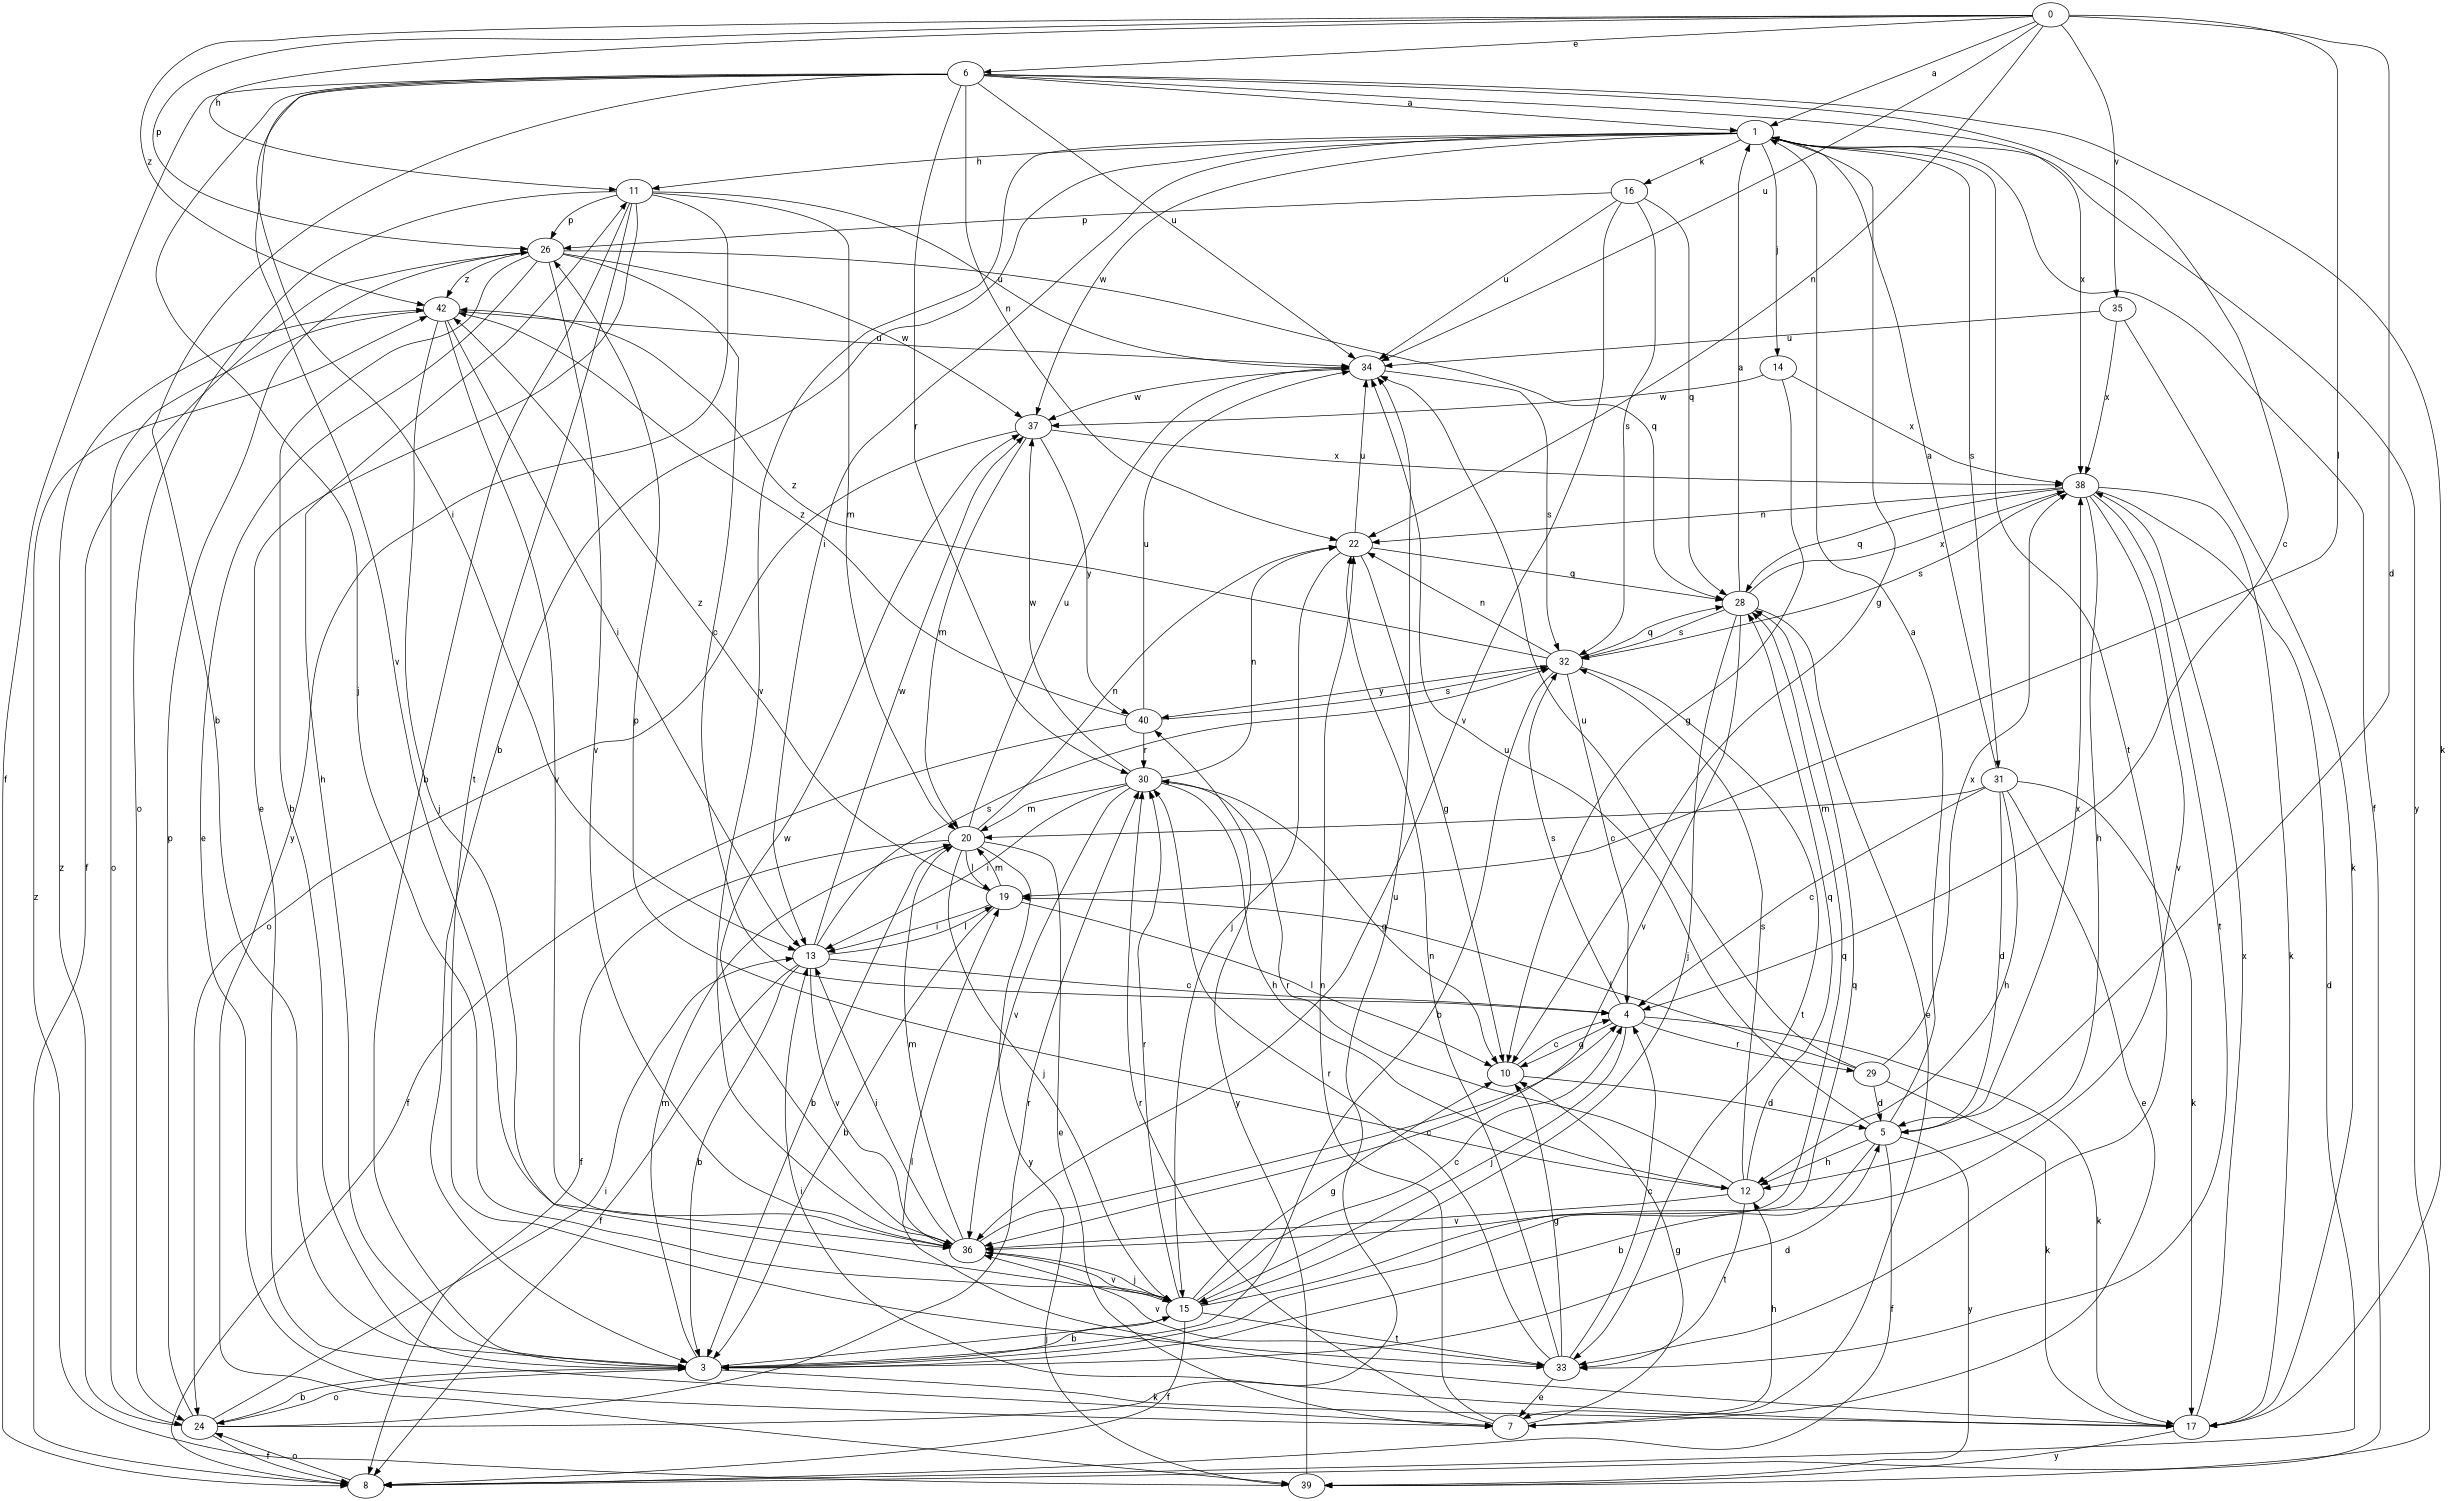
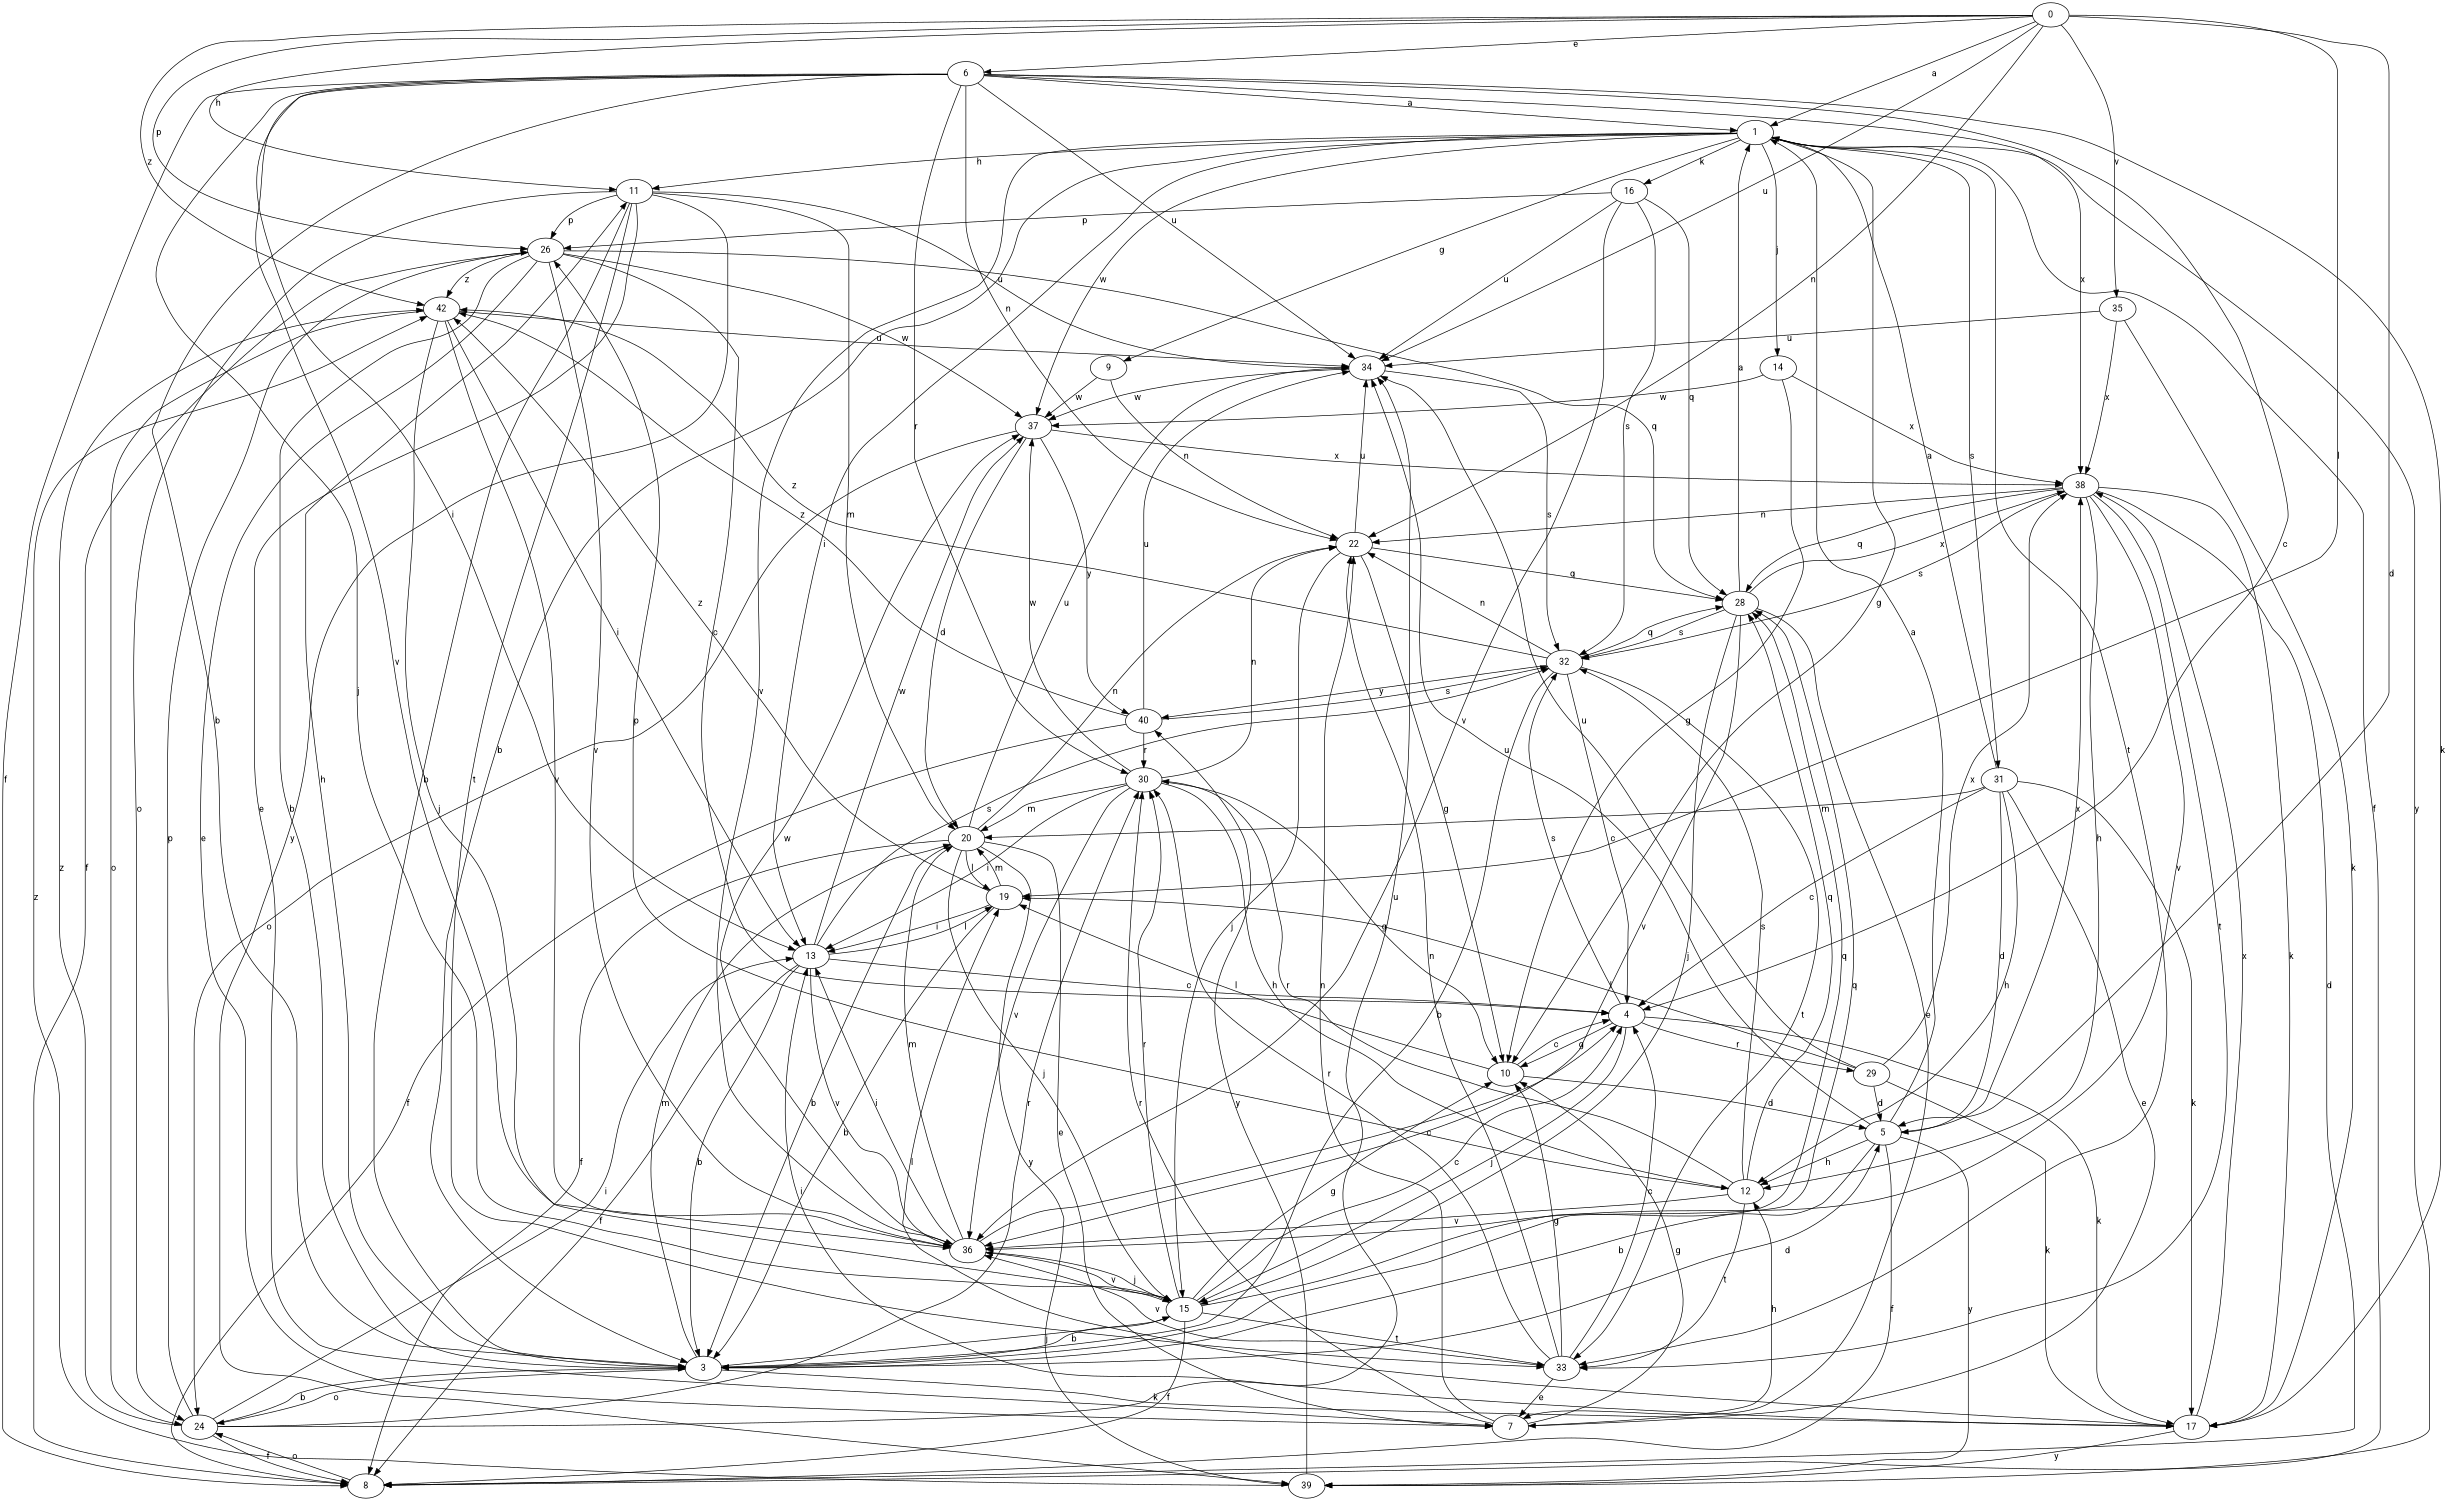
none -> (1109, 368)
(943, 633) -> (943, 633)
(1246, 966) -> (1277, 1005)
